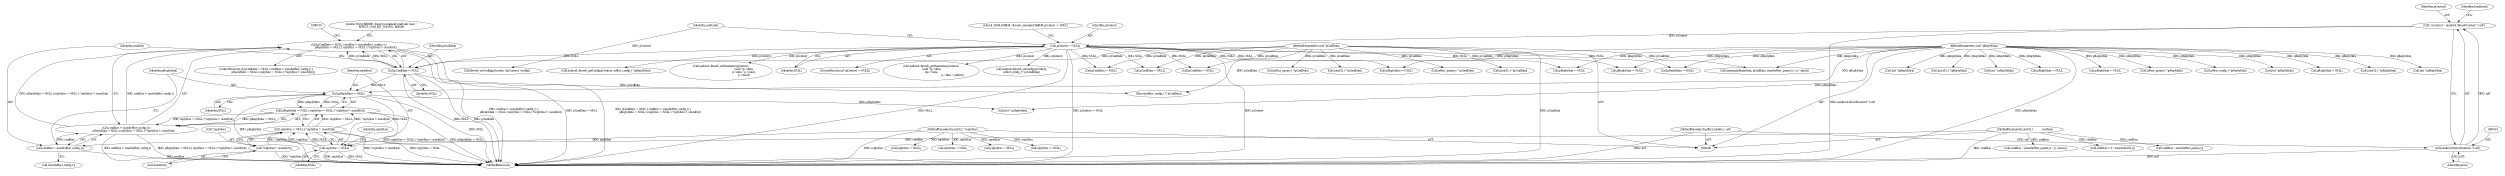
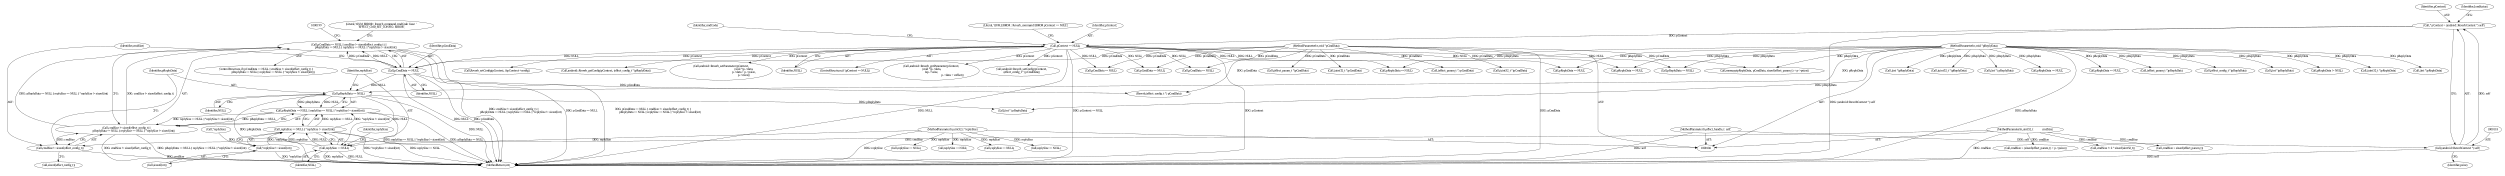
(604, 48) -> (778, 52)
(232, 140) -> (232, 140)
(2459, 158) -> none
